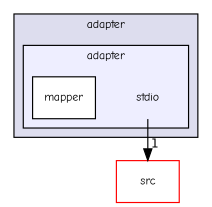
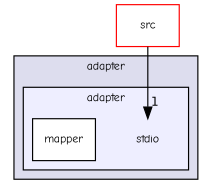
(148, 134) -> (148, 77)
